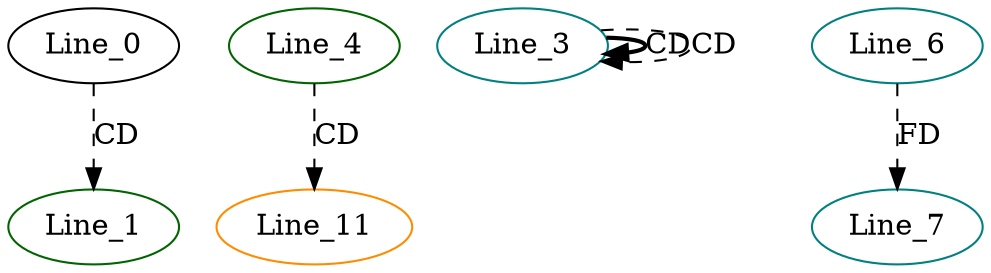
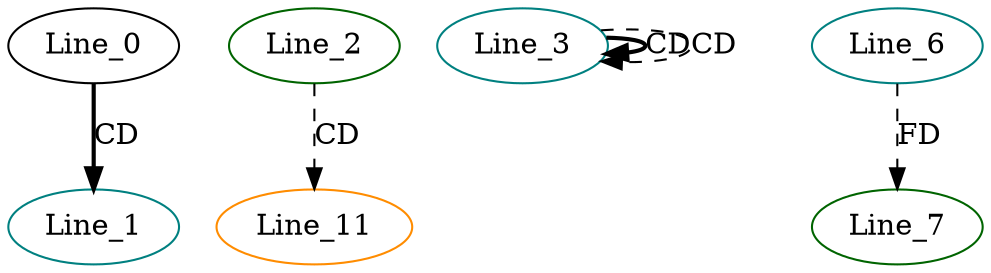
(314, 46) -> (314, 46)
(94, 126) -> (94, 126)
(94, 227) -> (94, 227)
(897, 227) -> (897, 227)
